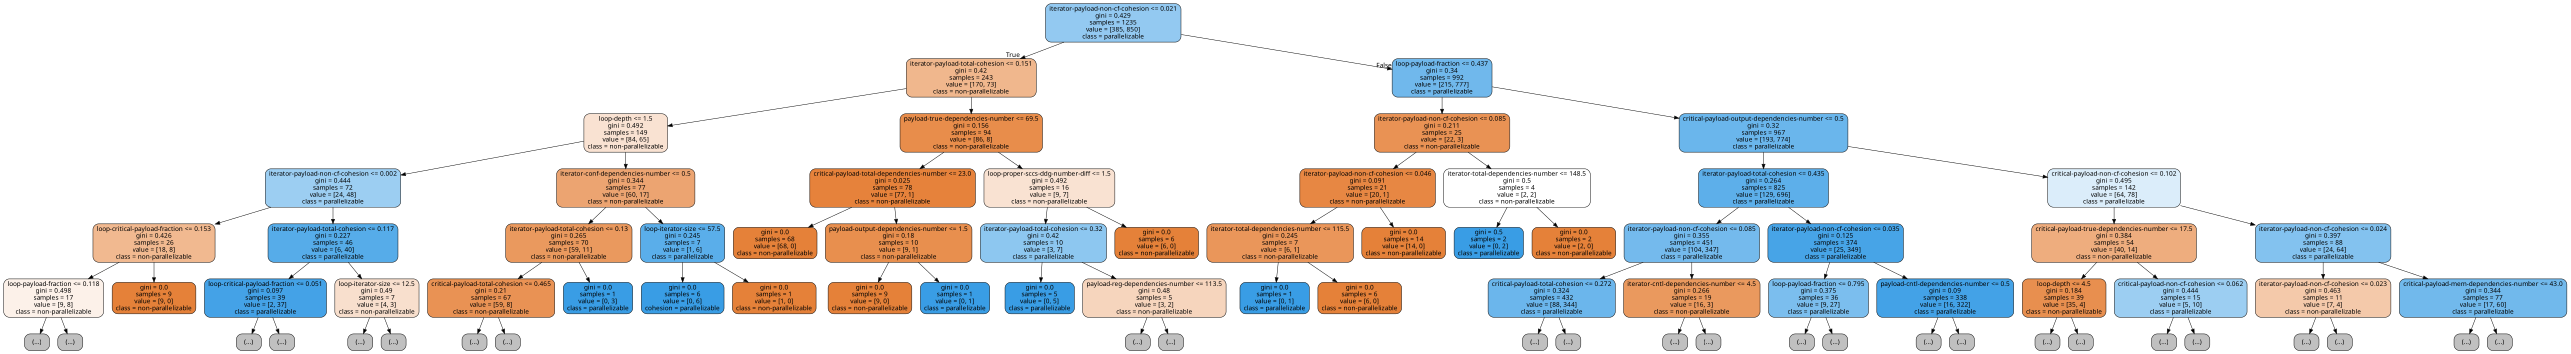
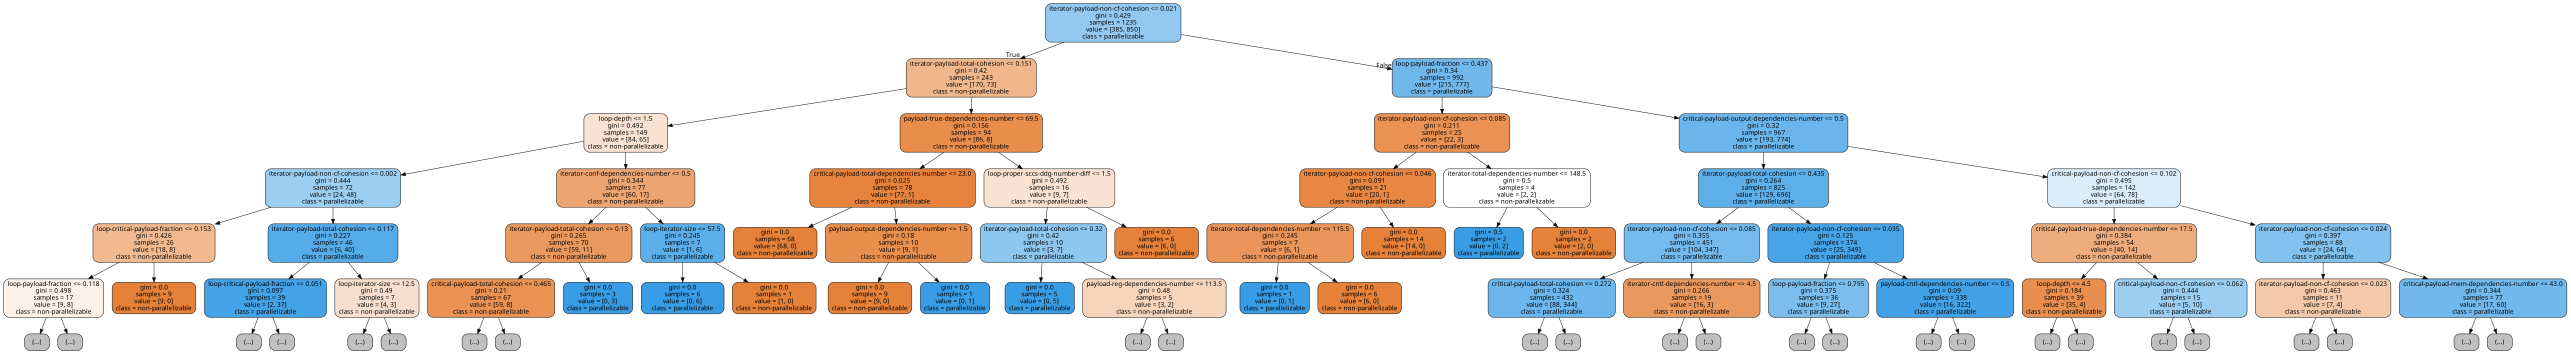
(598, 298) -> (598, 298)
(683, 298) -> (683, 298)
